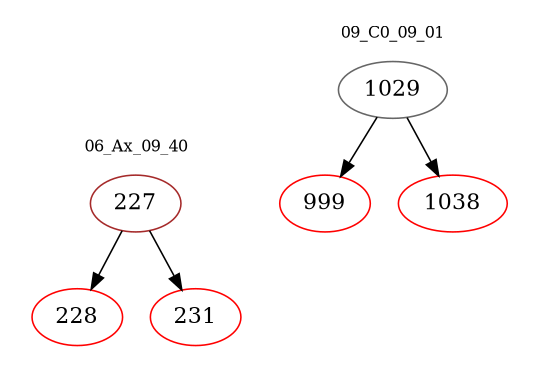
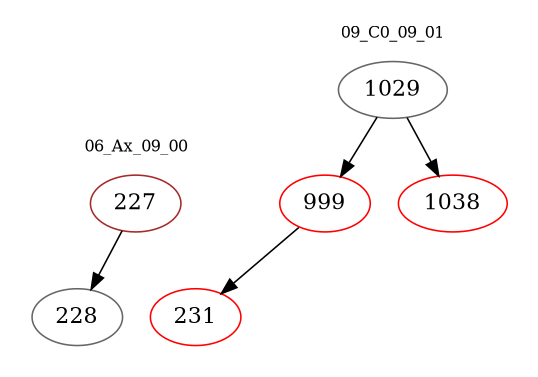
(136, 148) -> (136, 148)
(162, 253) -> (266, 255)
(77, 317) -> (77, 317)
